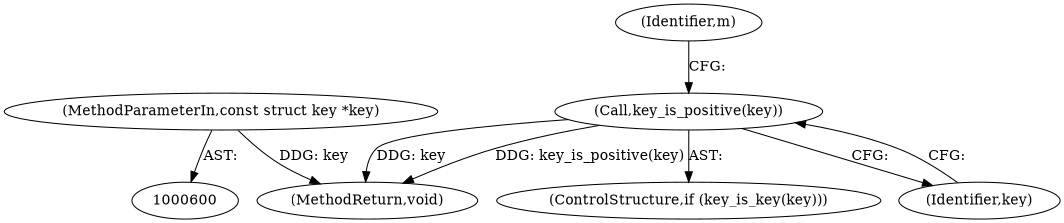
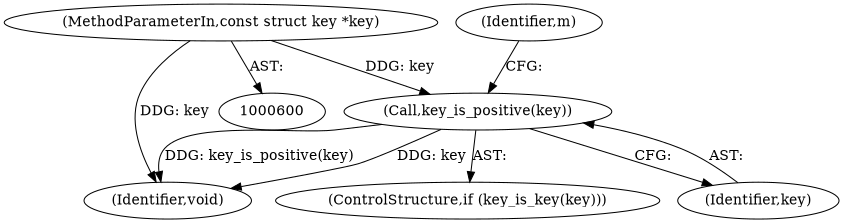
none -> (346, 66)
(949, 156) -> (729, 156)
(367, 201) -> (168, 201)
